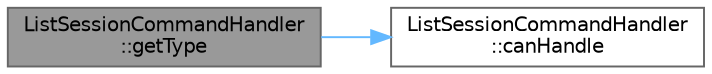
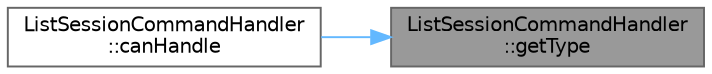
(346, 37) -> (346, 37)
